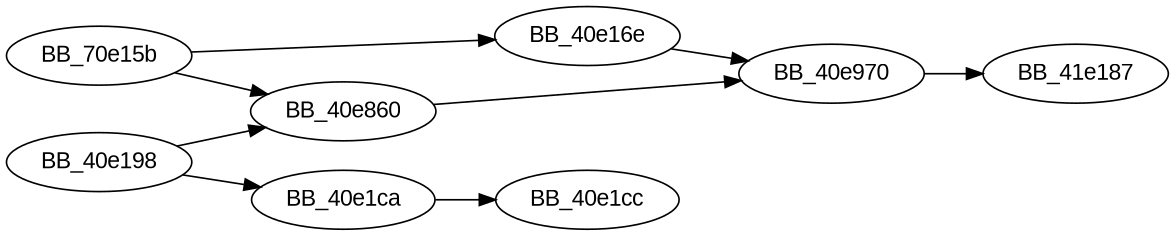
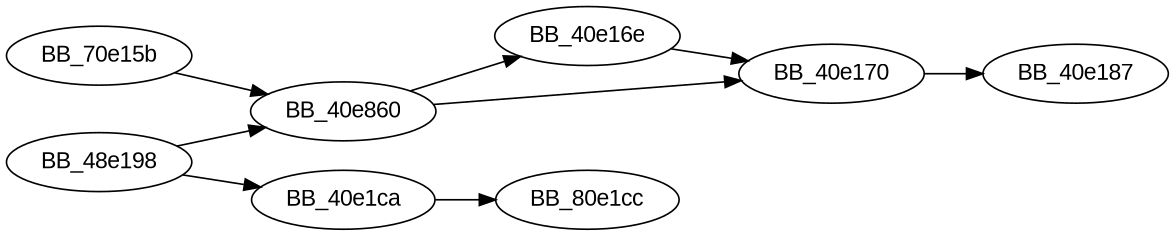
(335, 46) -> (458, 76)
(832, 74) -> (832, 74)
(1076, 74) -> (1076, 74)
(99, 162) -> (99, 162)
(587, 200) -> (587, 200)
